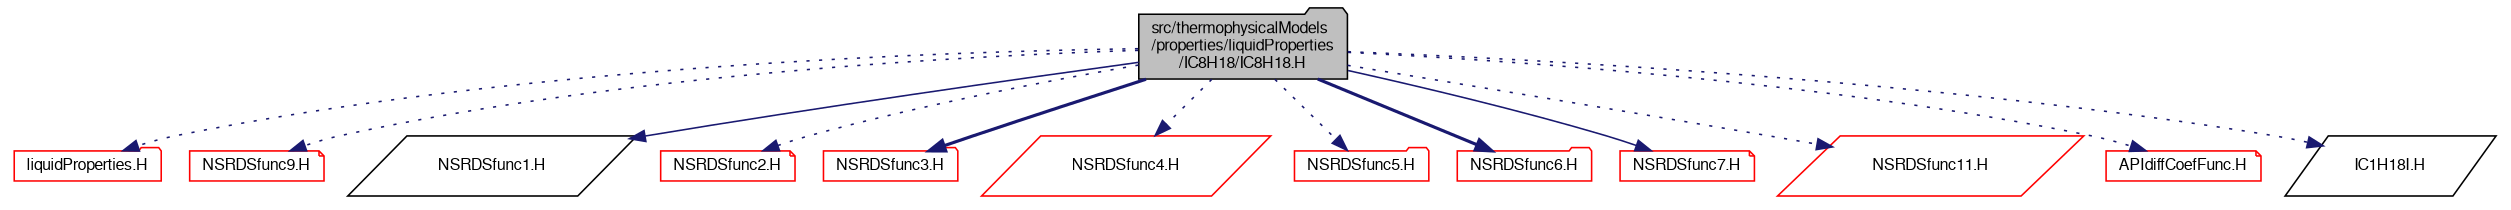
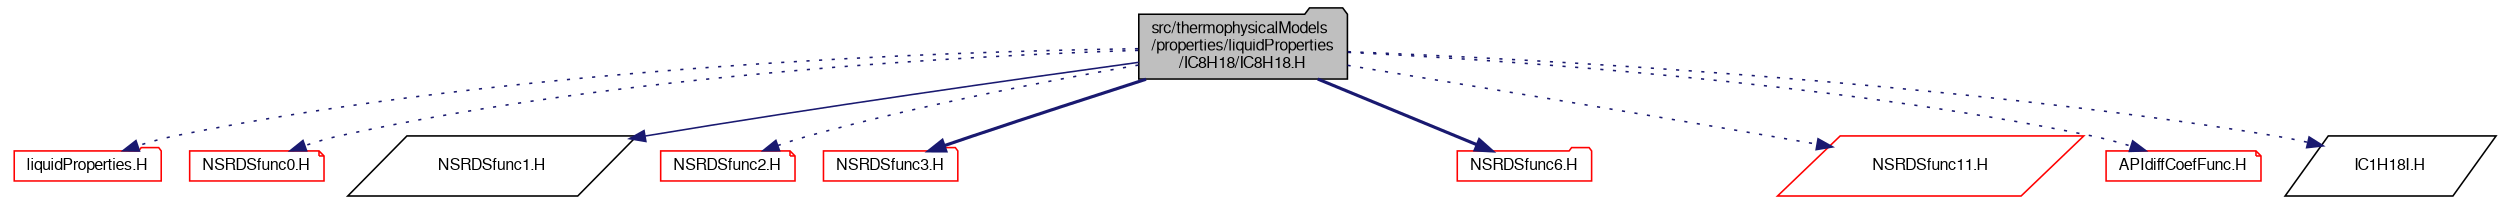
(257, 166) -> (257, 166)
(1126, 166) -> none
(1362, 166) -> none
(1687, 166) -> none
